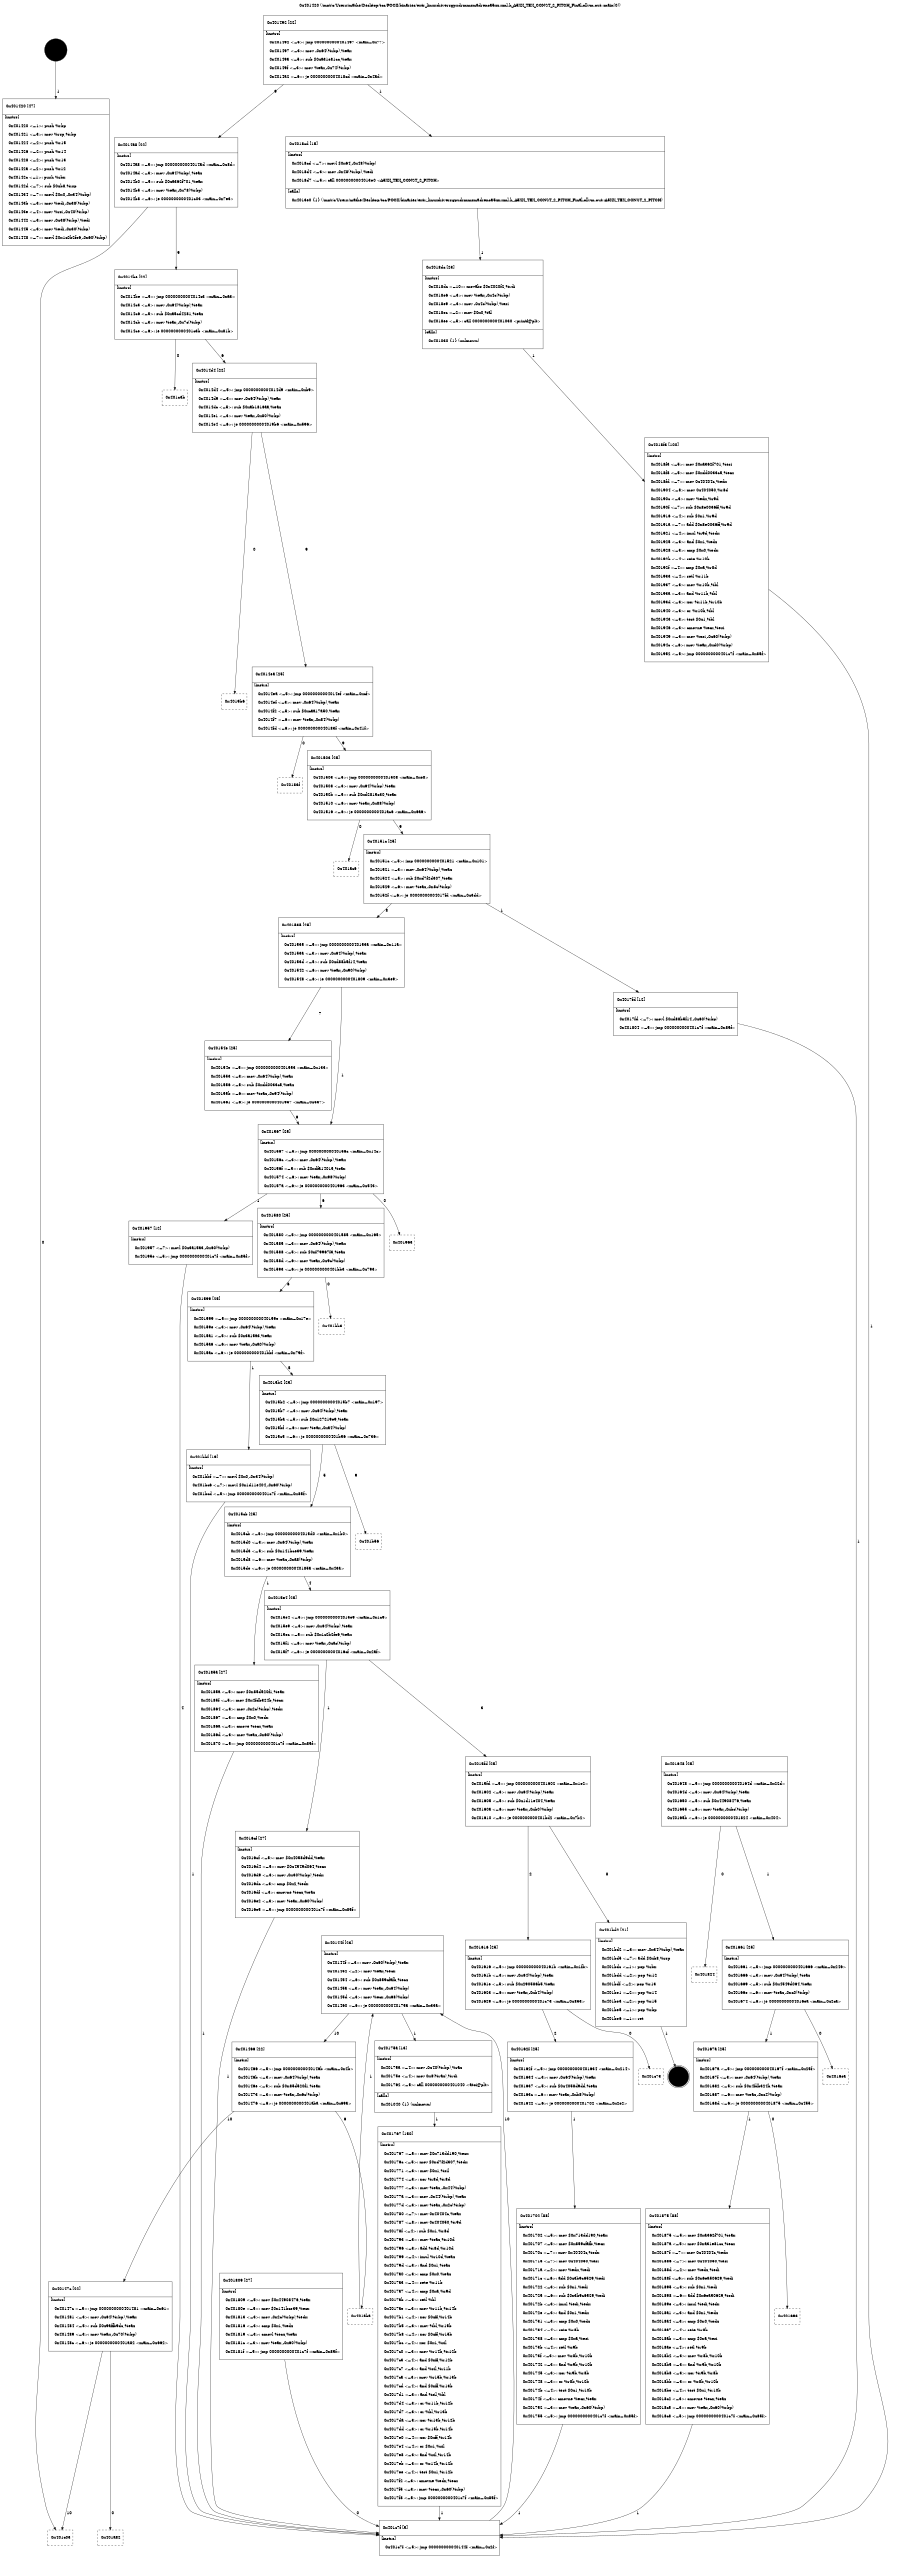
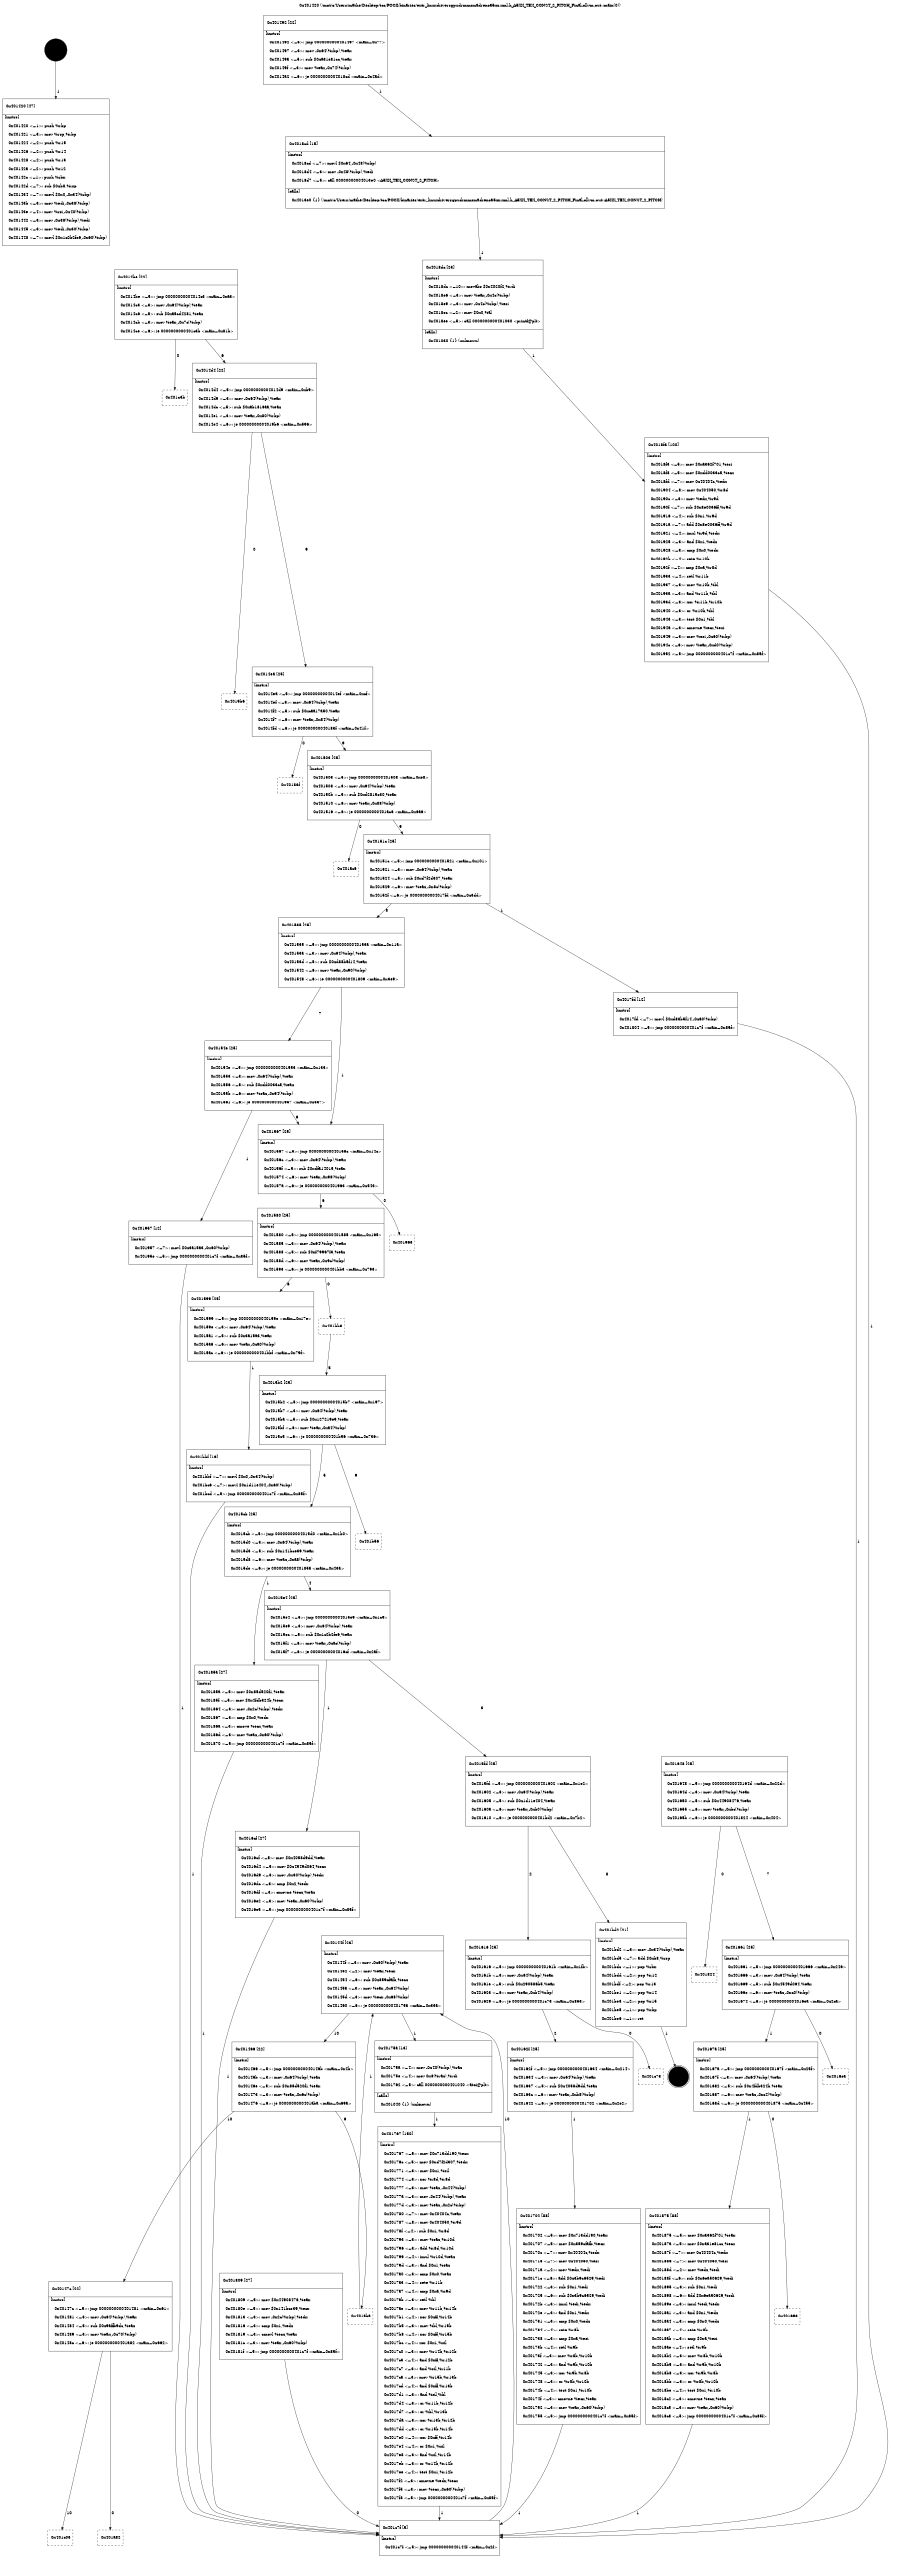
(176, 172) -> none
(247, 1207) -> (227, 1164)
(286, 1367) -> (329, 1353)
(182, 1708) -> (182, 1708)
(768, 1874) -> (768, 1874)
